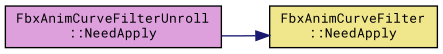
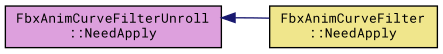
(239, 36) -> (252, 18)
